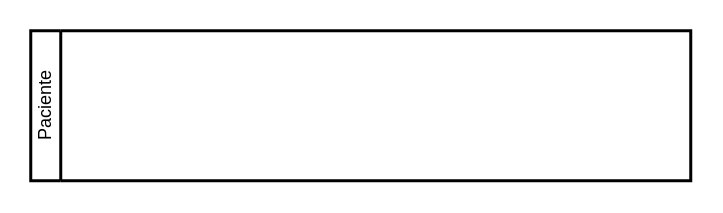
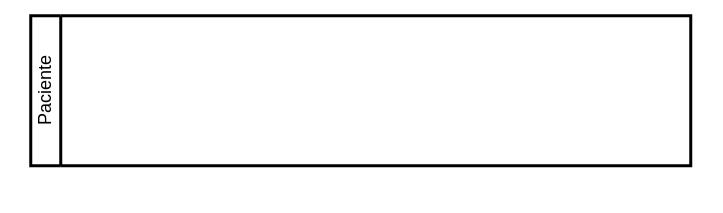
(361, 106) -> (361, 91)
